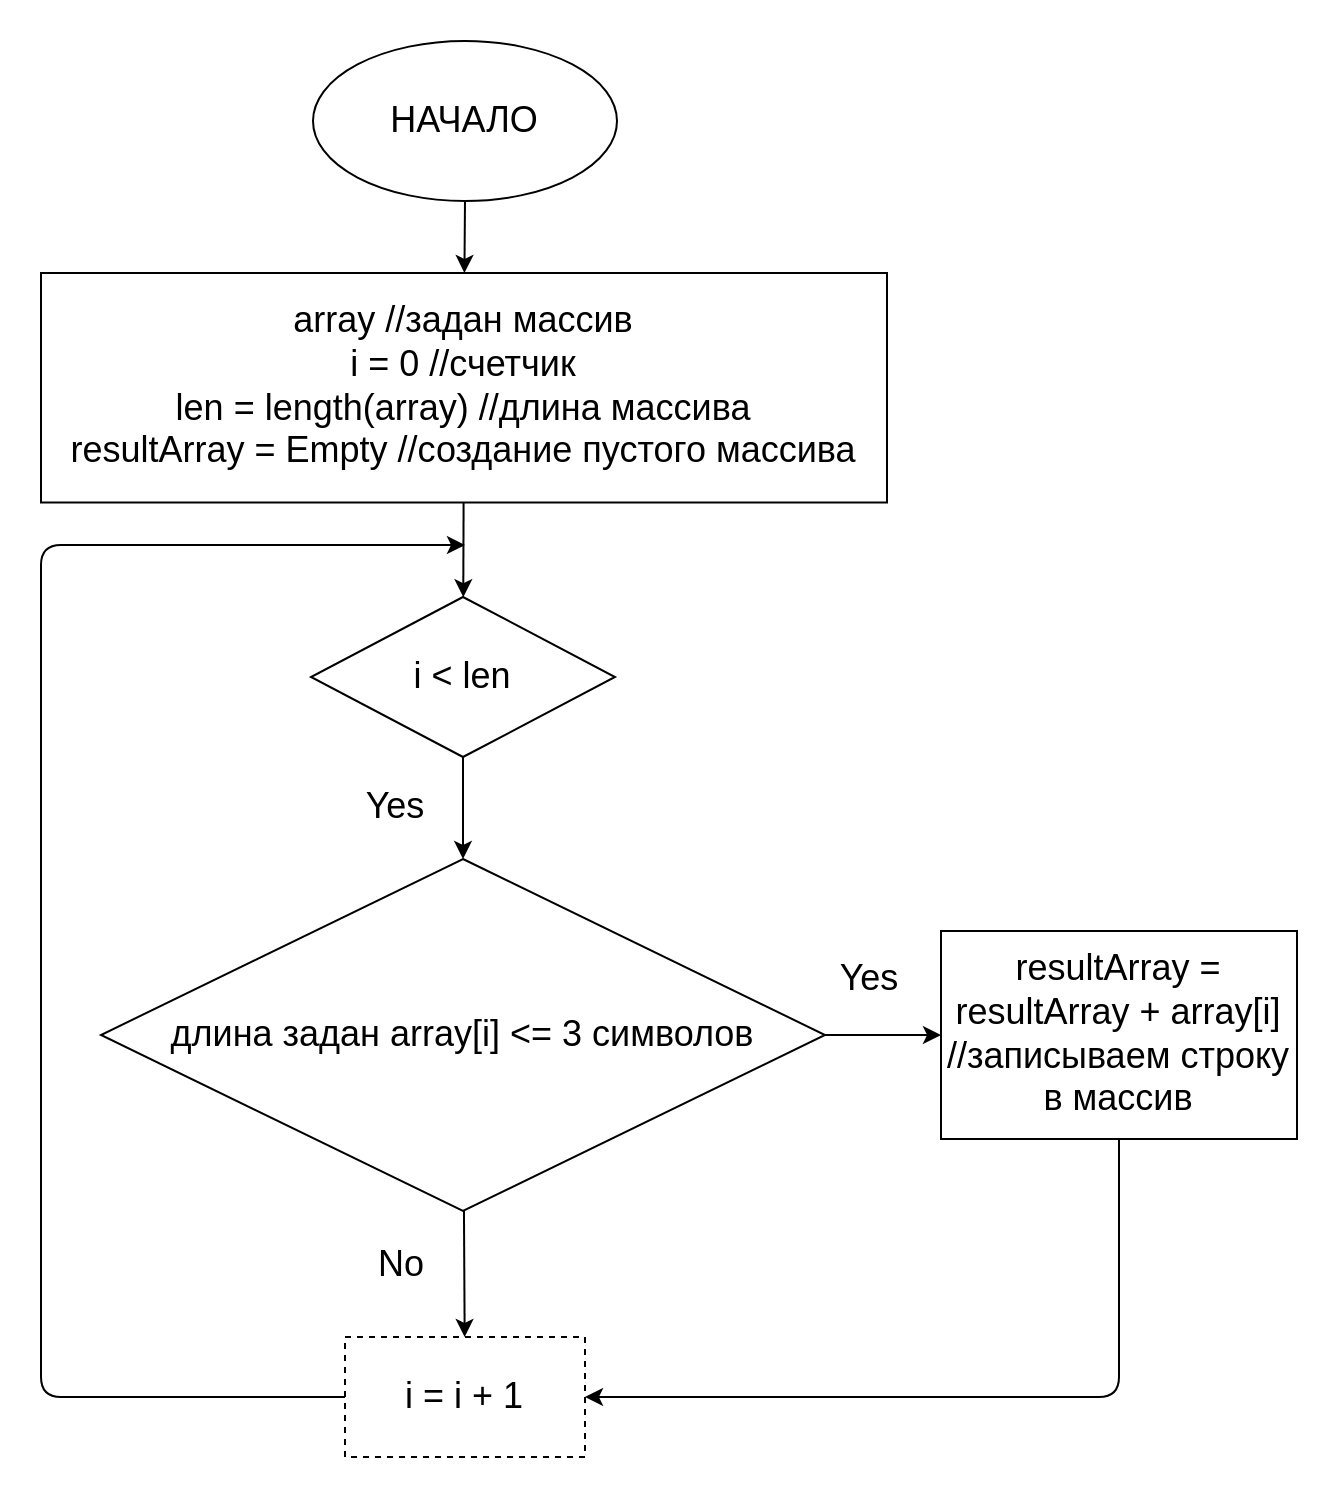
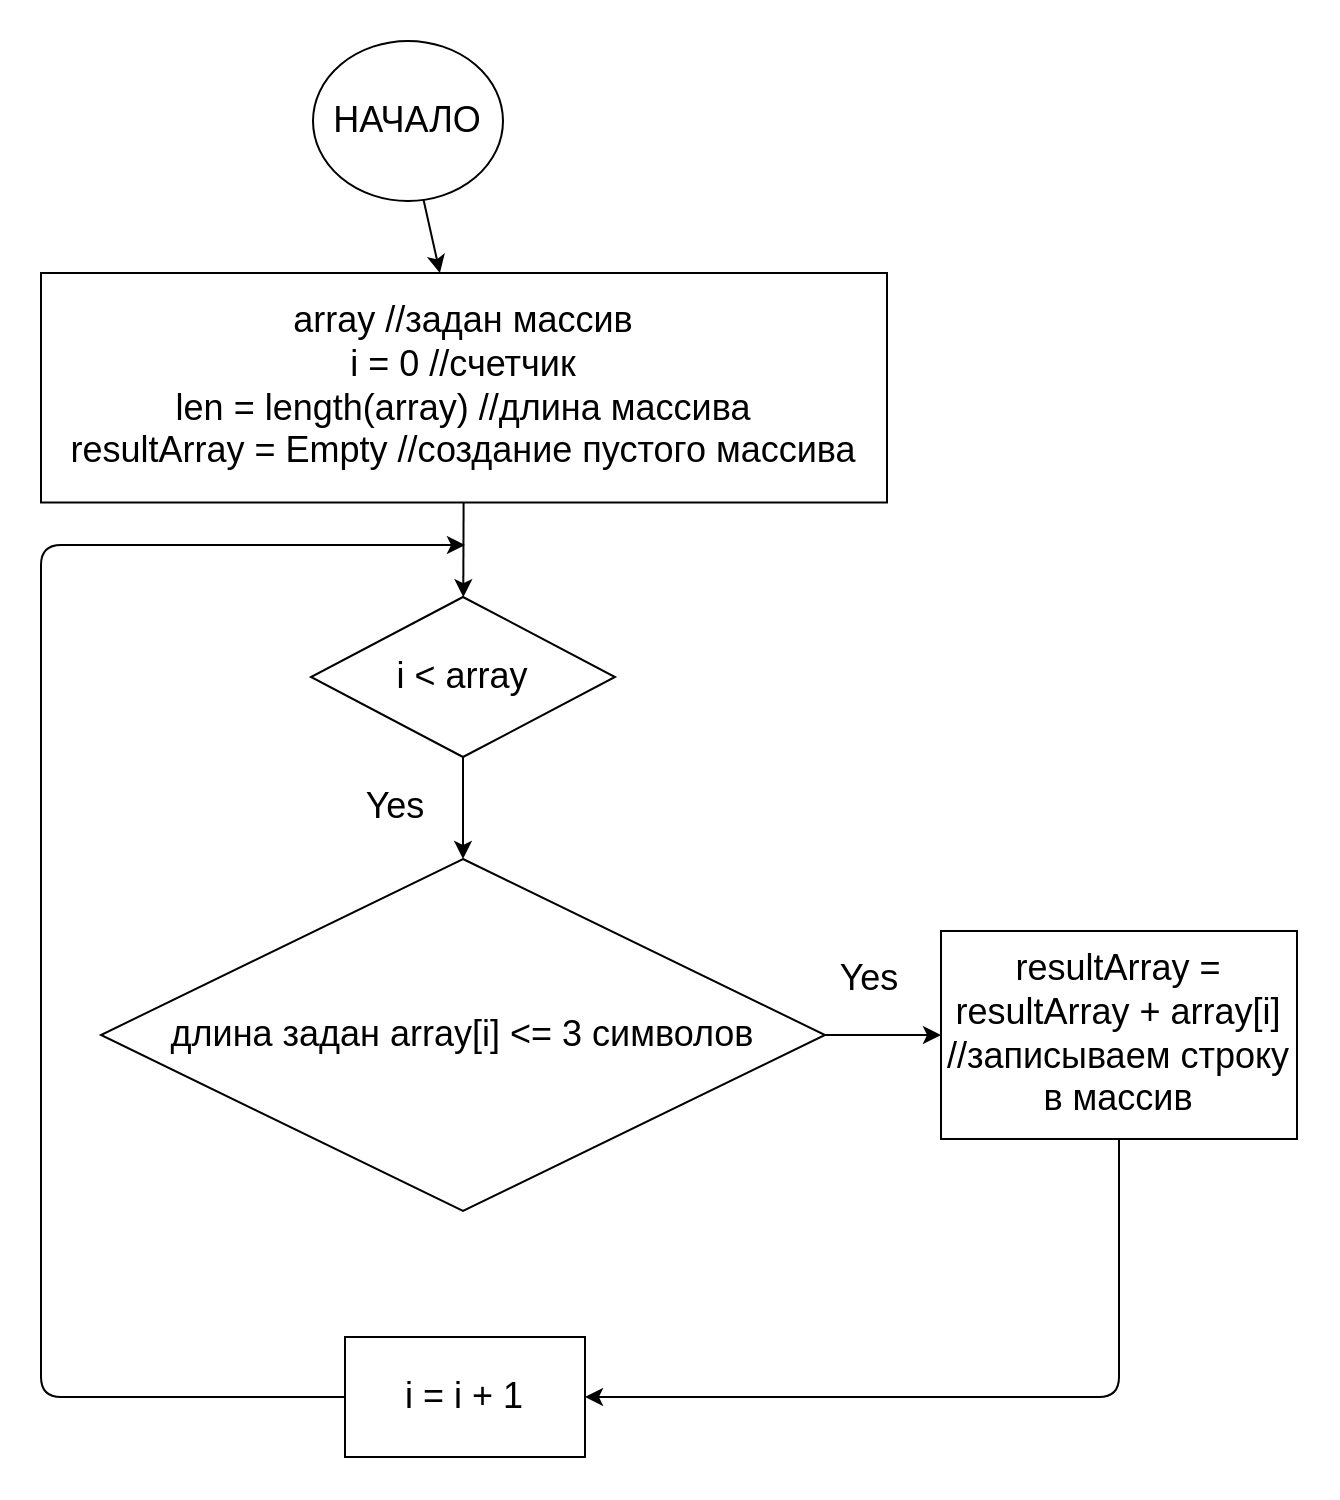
(465, 121) -> (408, 121)
(463, 677) -> (463, 677)
(464, 1267) -> none
(465, 1397) -> (465, 1397)
